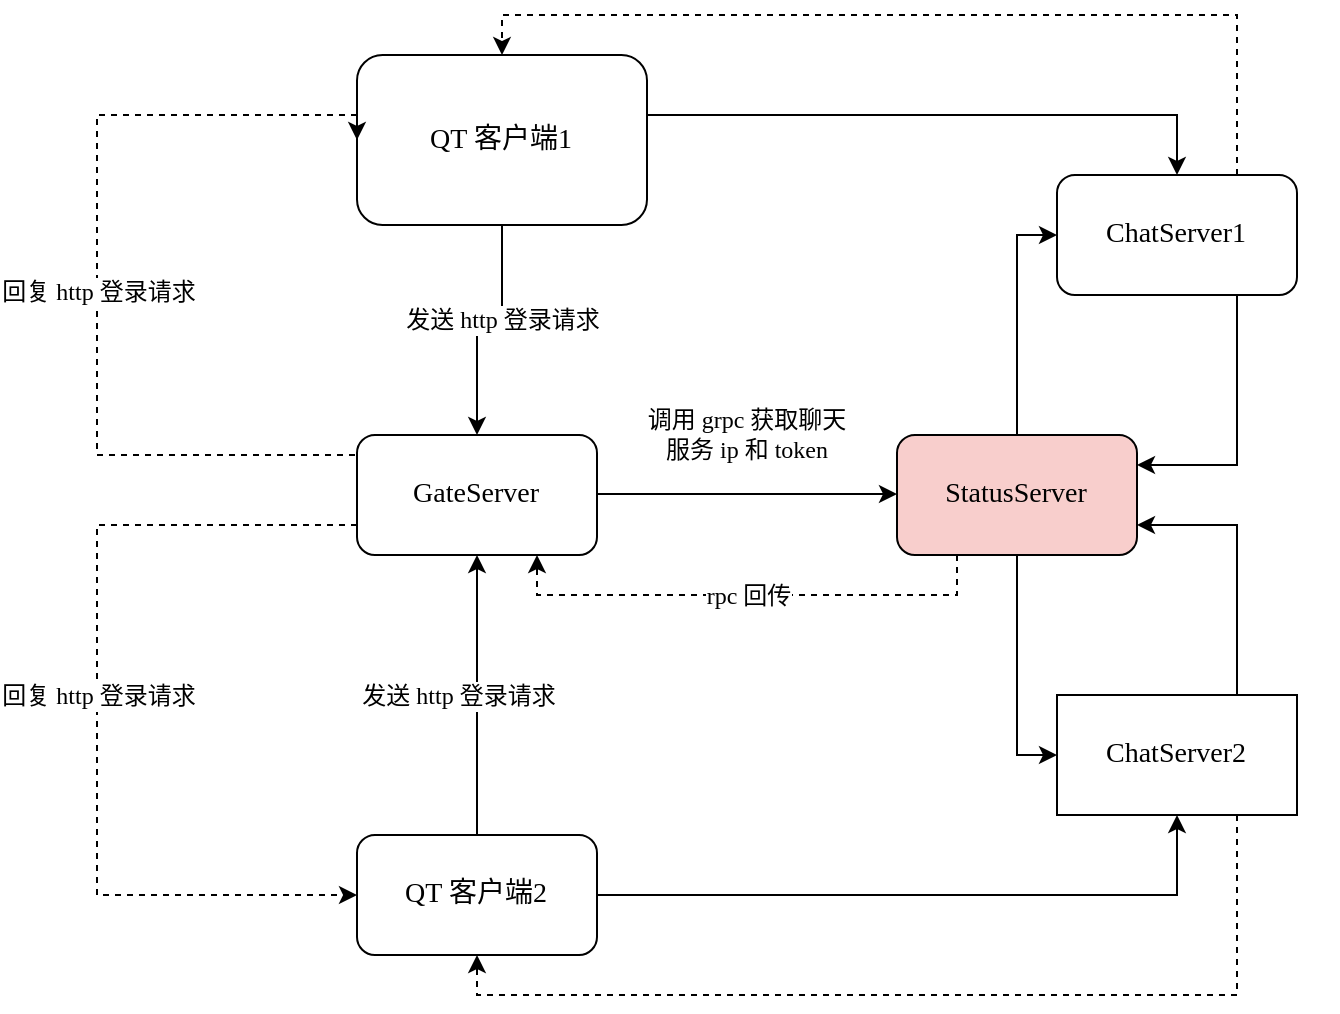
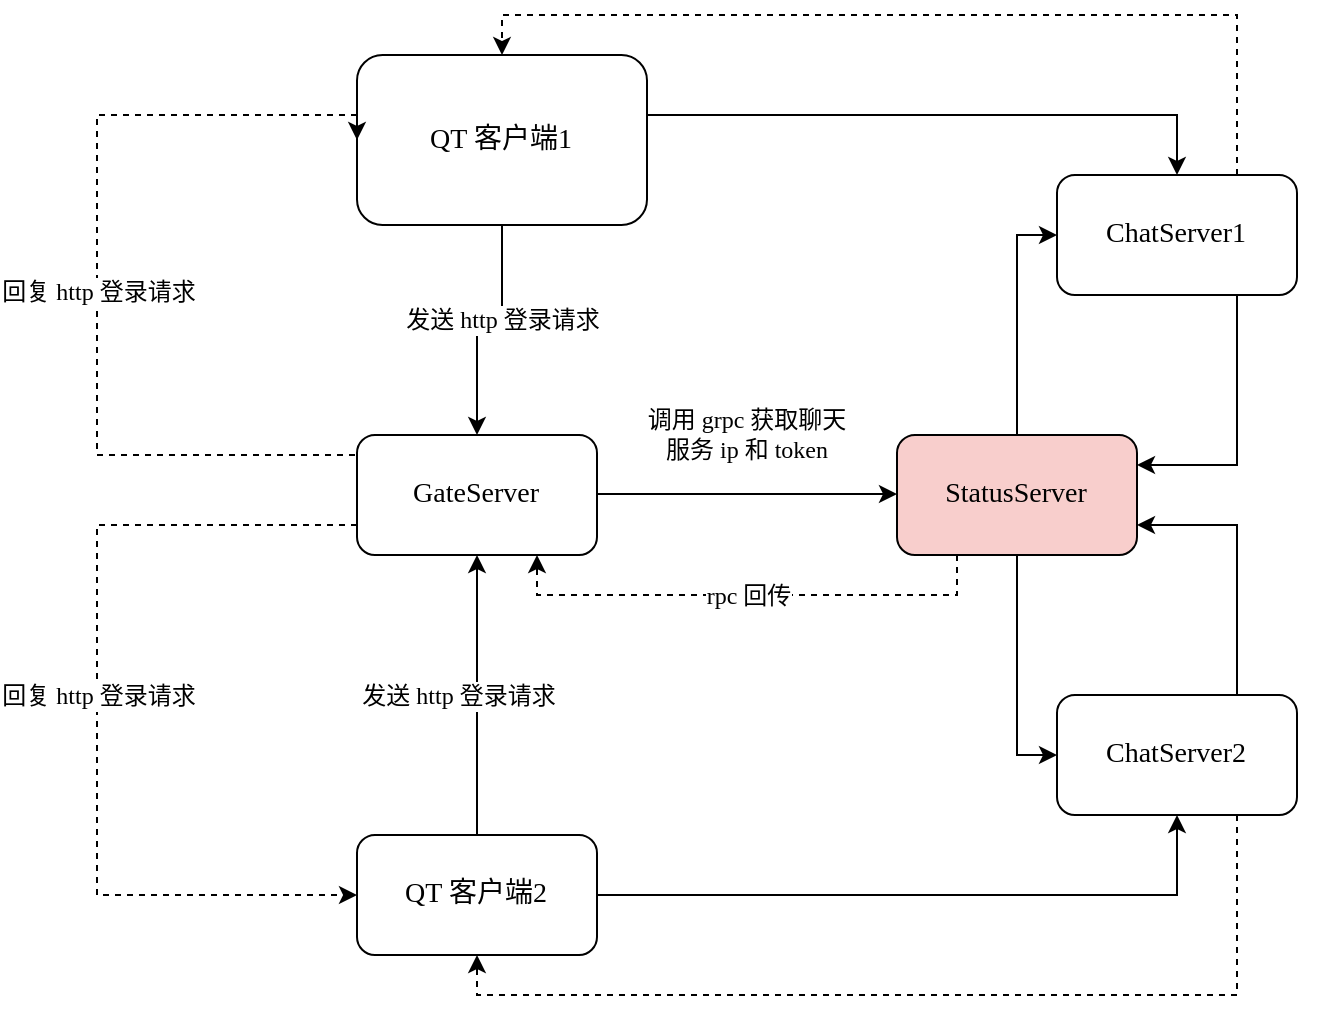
(1177, 755) -> (1177, 755)
